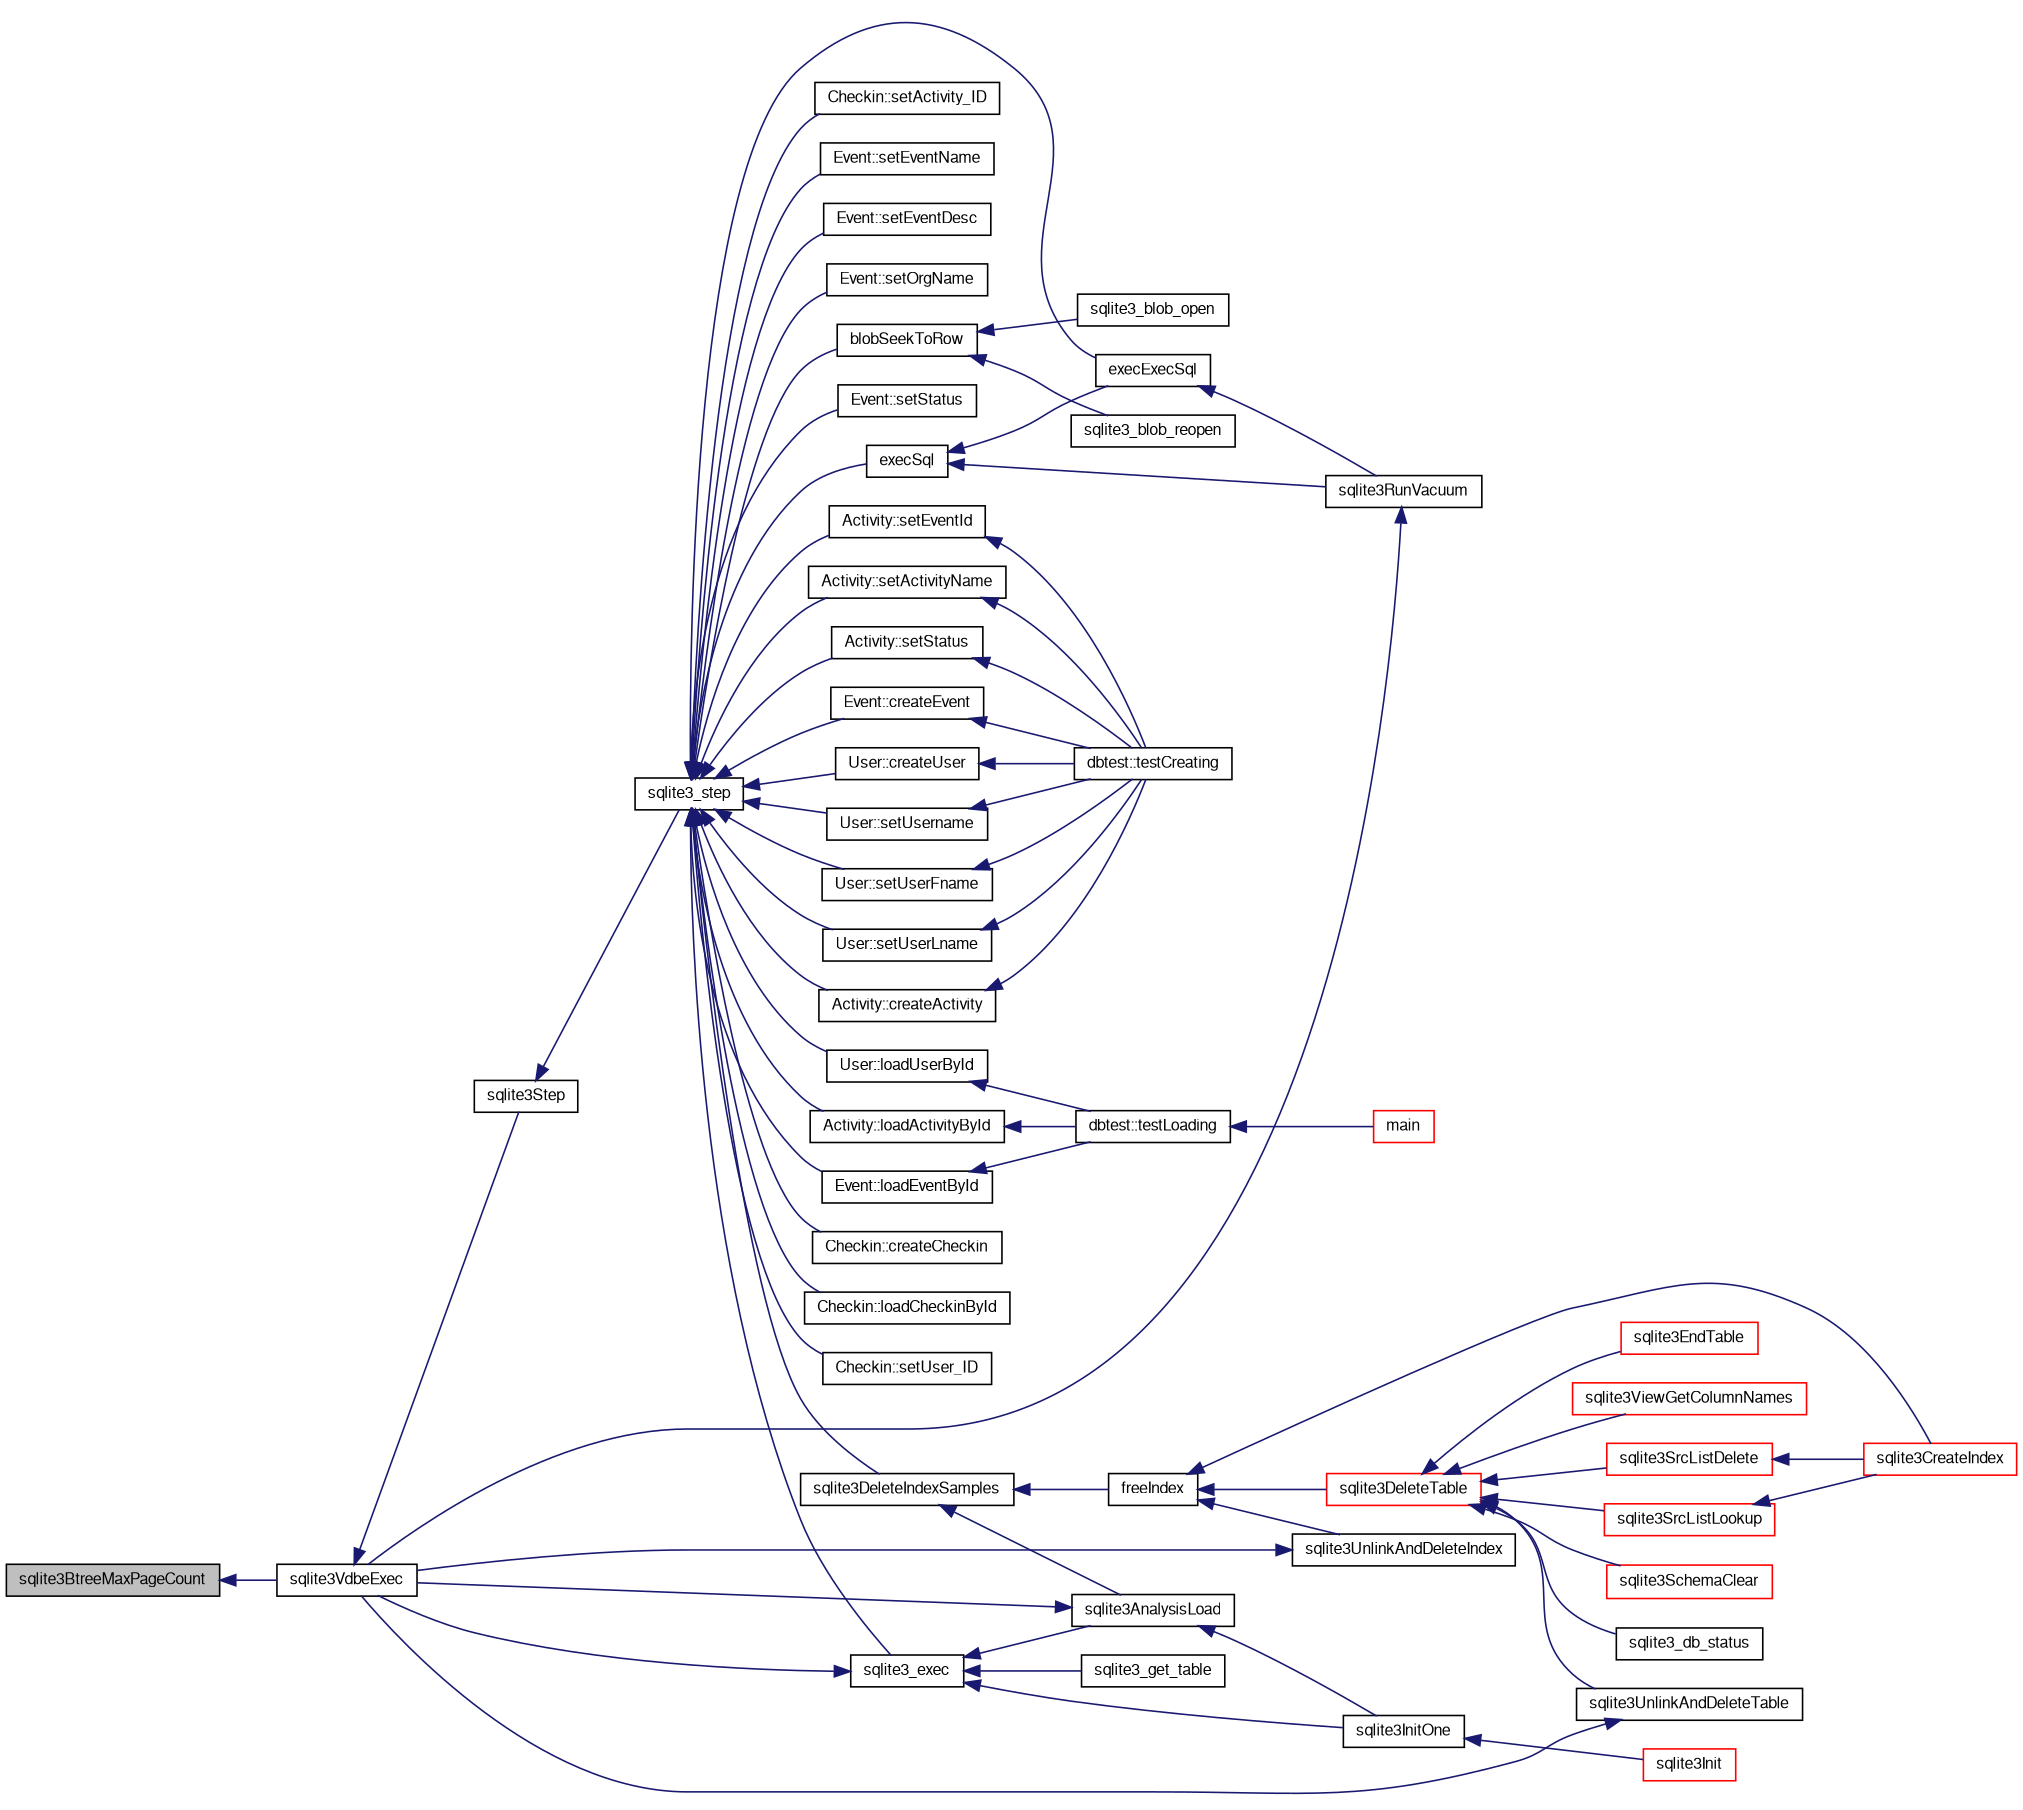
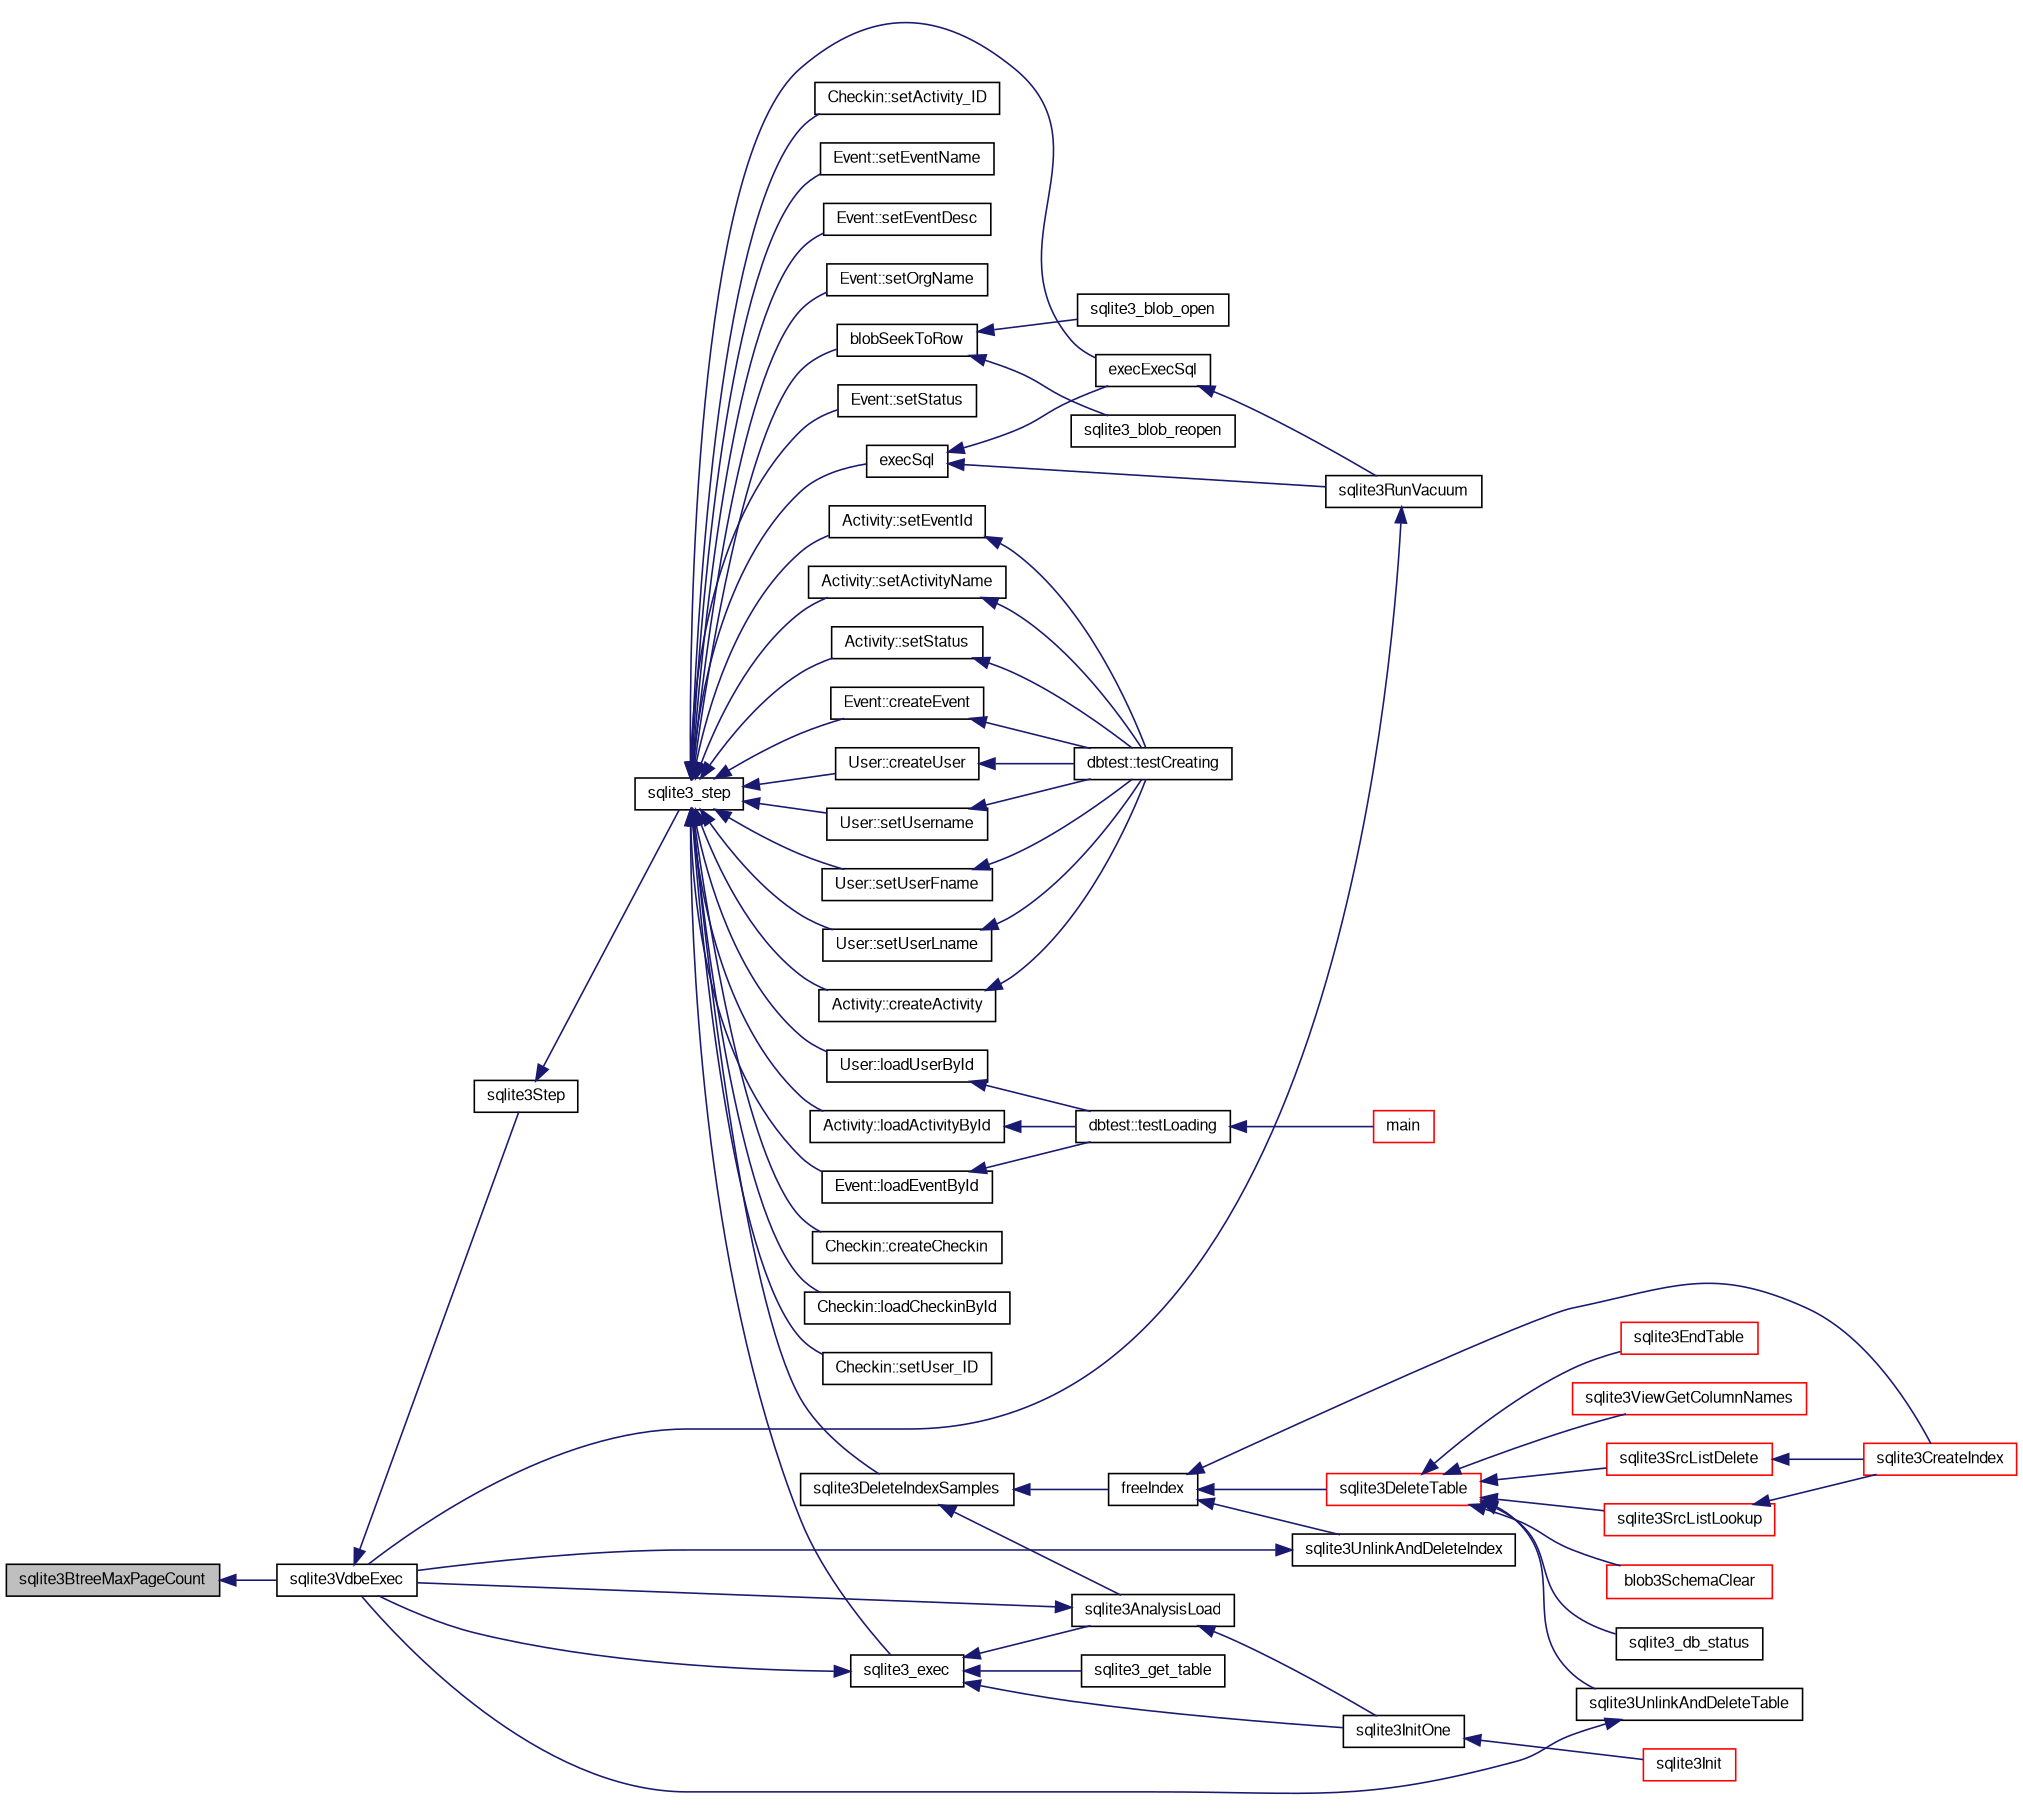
(1690, 1582) -> (1690, 1582)
